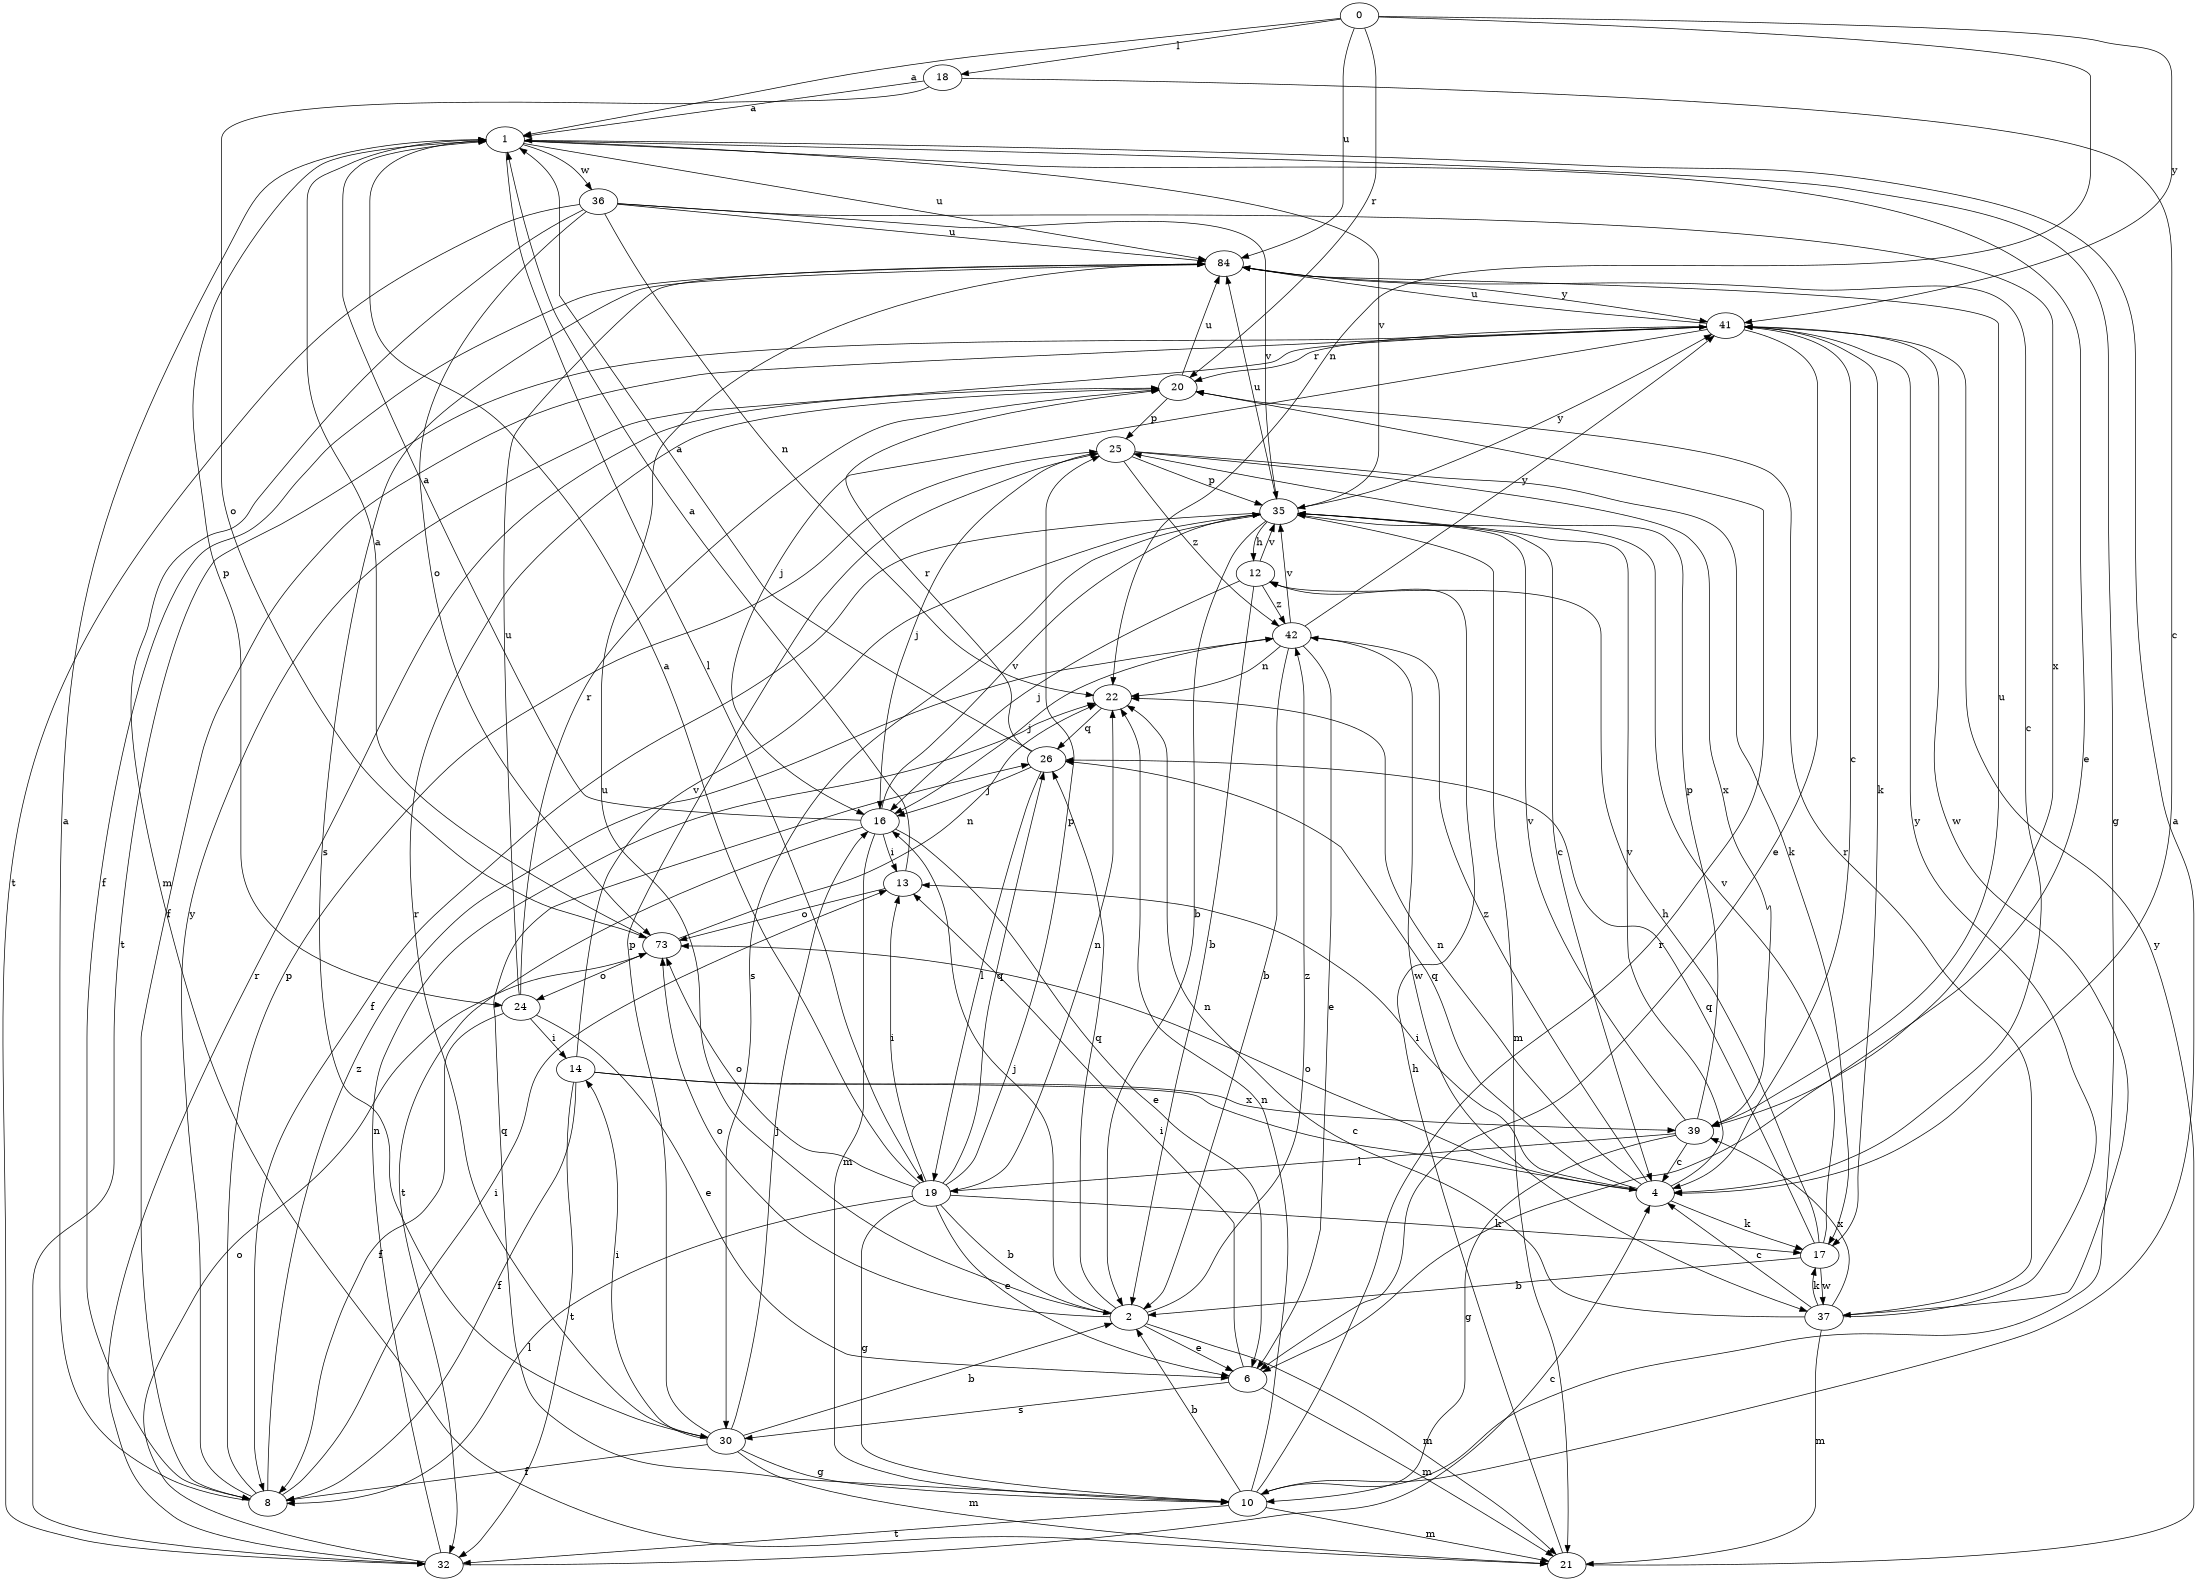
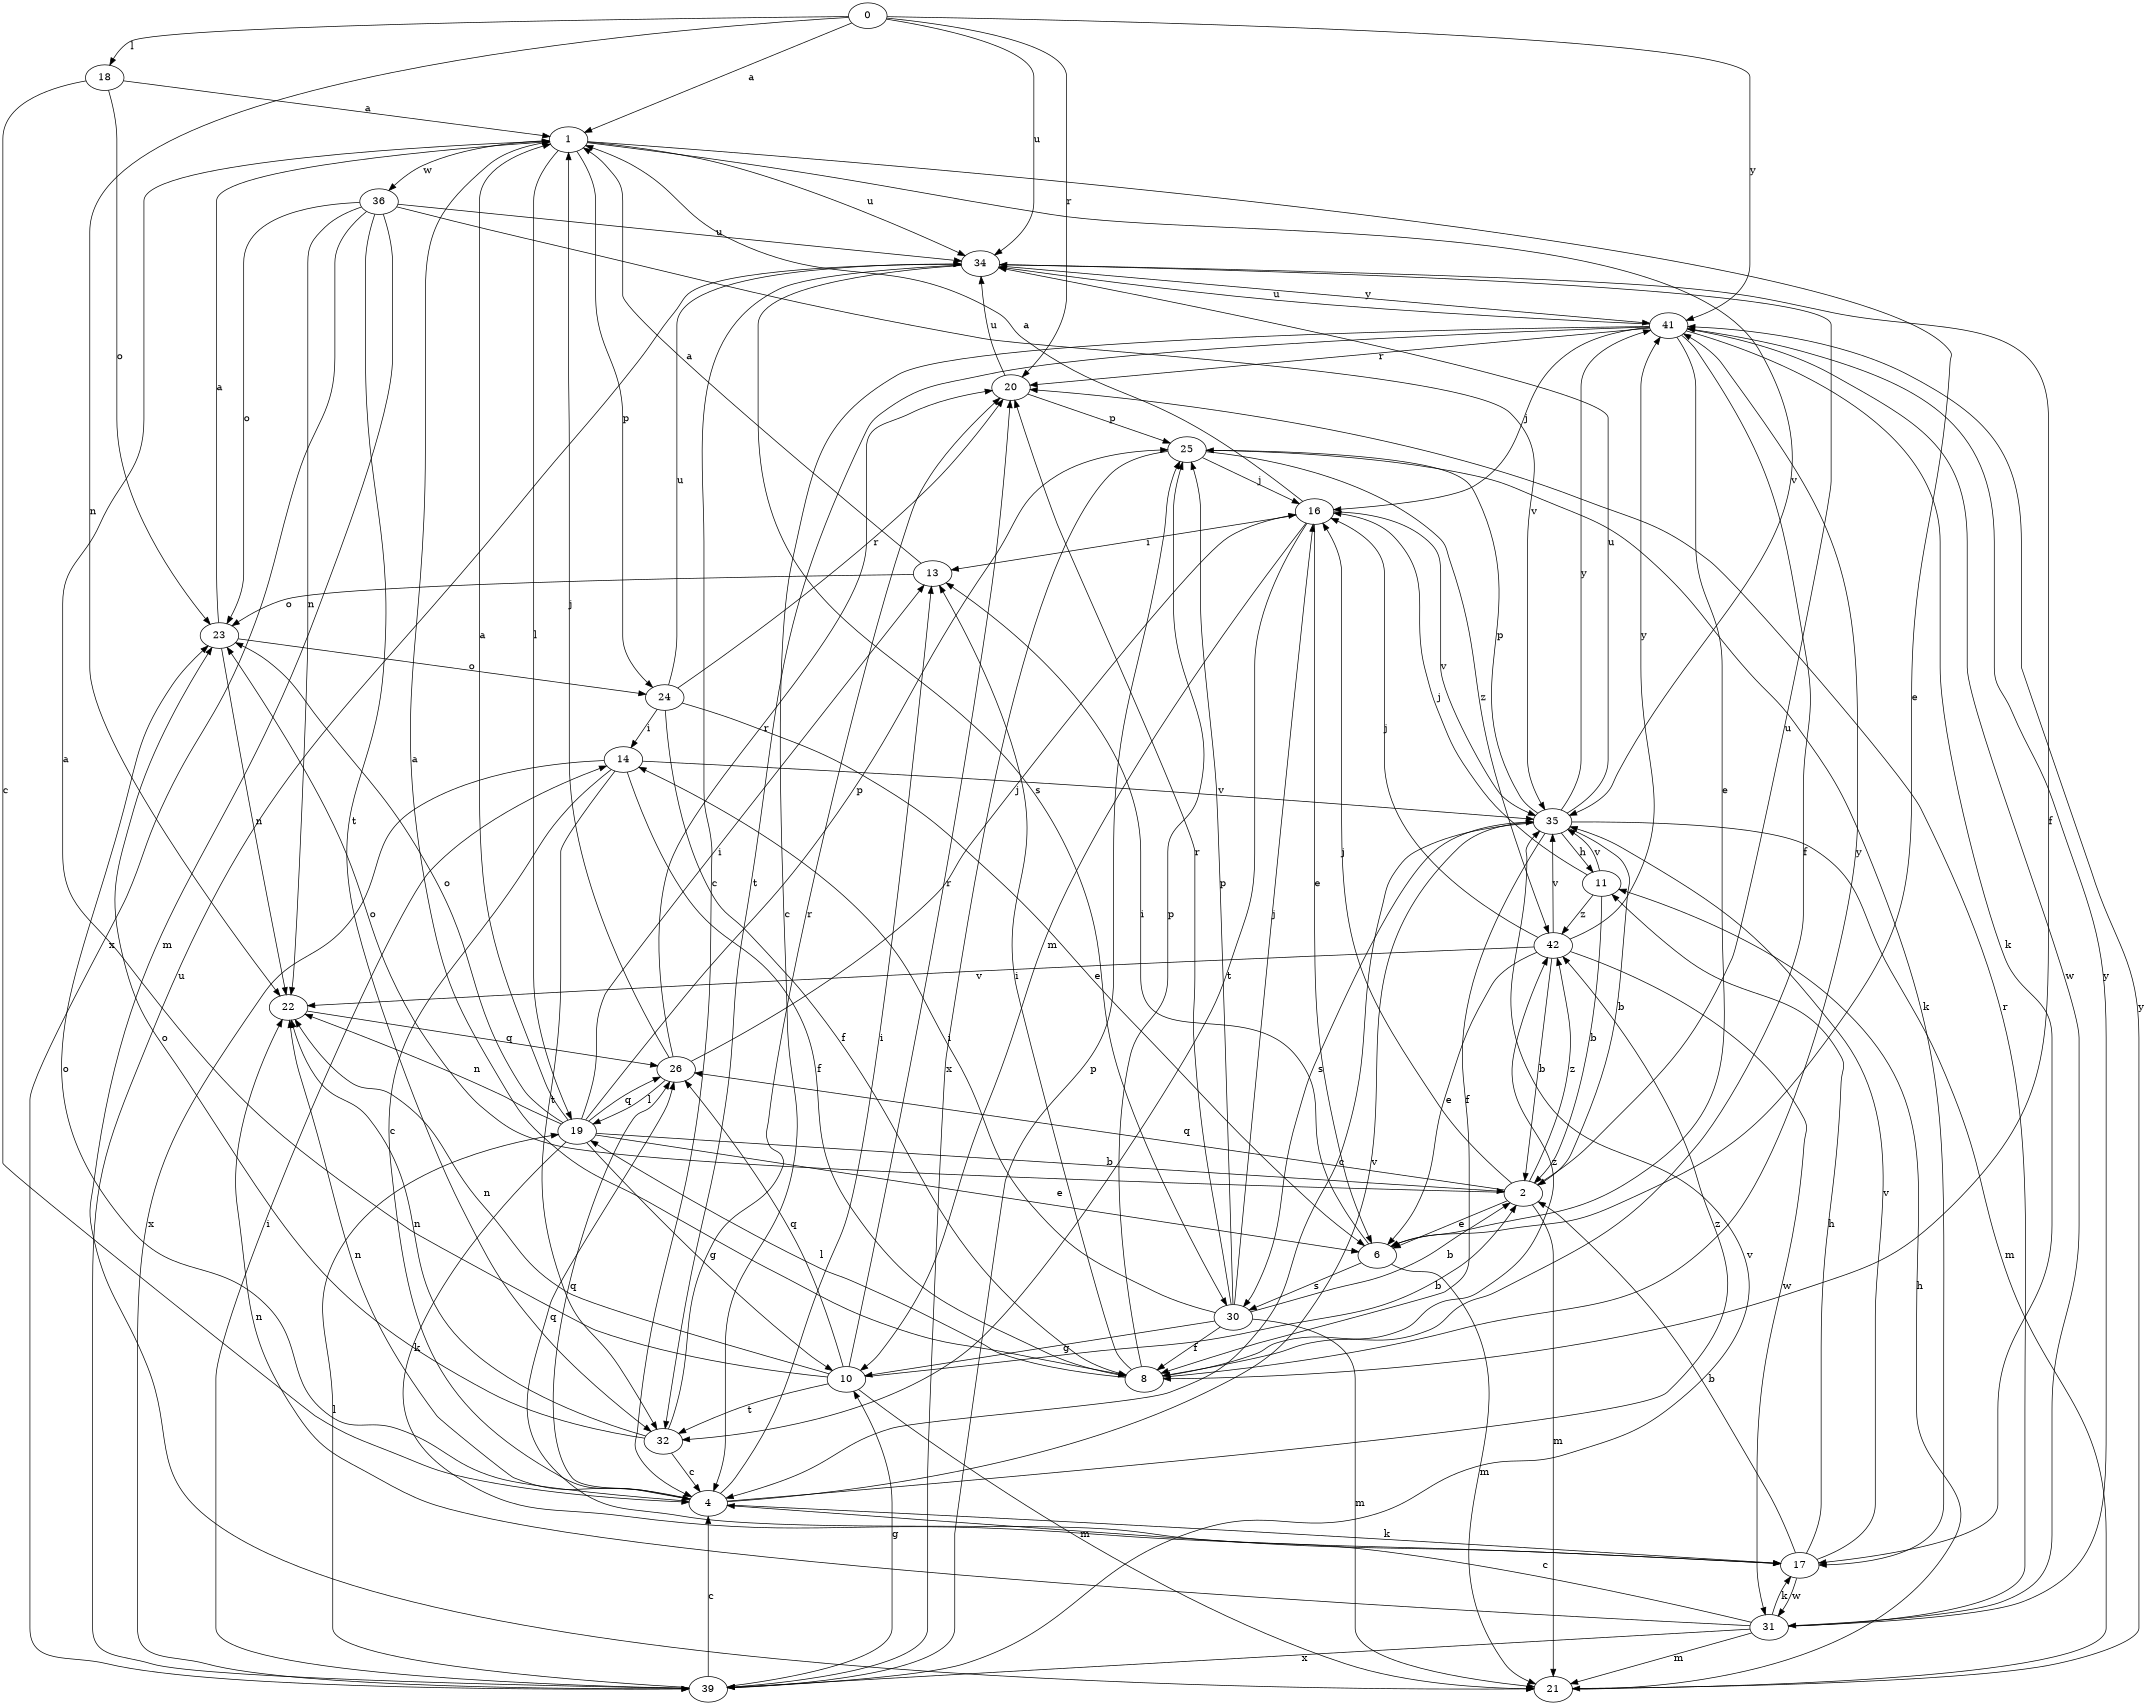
(1224, 264) -> (980, 264)
(2108, 421) -> none
(679, 450) -> (571, 605)
(1194, 480) -> (1487, 524)
(1255, 574) -> (1602, 883)
(1265, 667) -> (979, 976)
(662, 945) -> (219, 636)
(587, 1296) -> (853, 1282)
(1824, 1317) -> (1769, 1627)
none -> (218, 1369)
